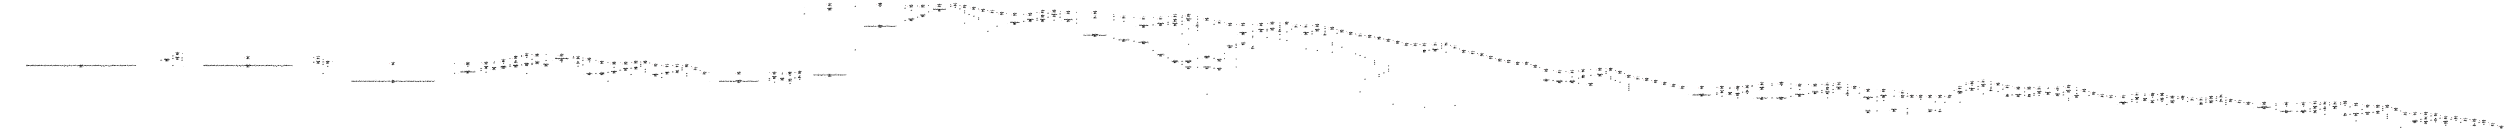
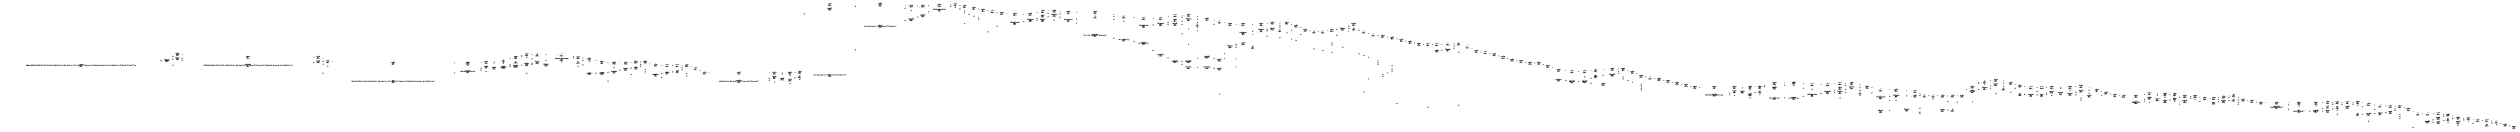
(1324, 32) -> (1336, 30)
